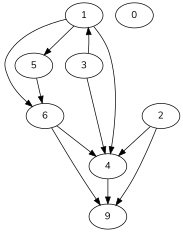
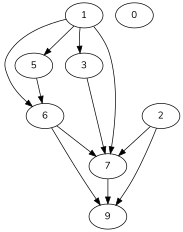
(89, 44) -> (79, 37)
(108, 166) -> (108, 166)
